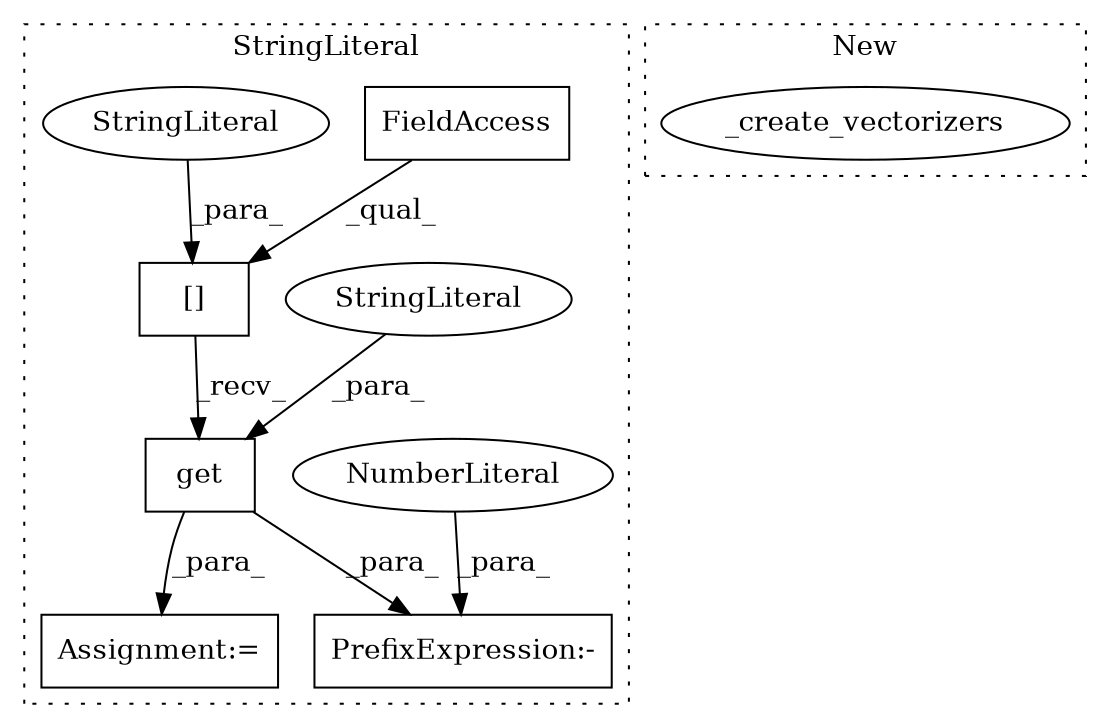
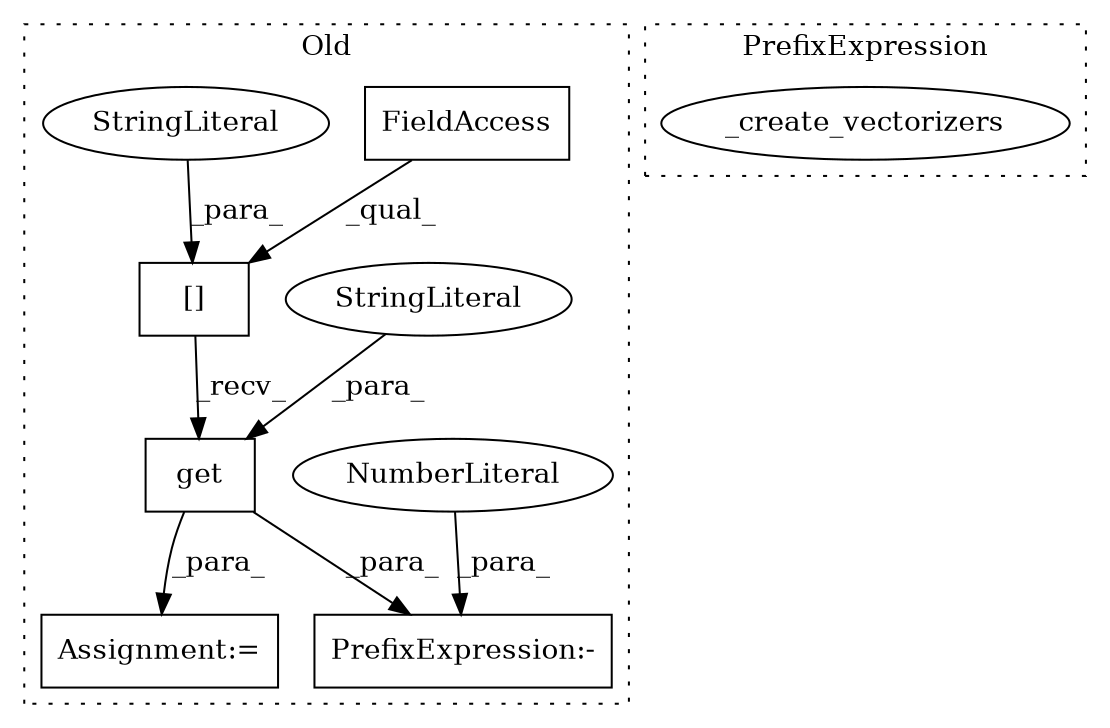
(327, 48) -> (327, 48)
(866, 48) -> (866, 48)
